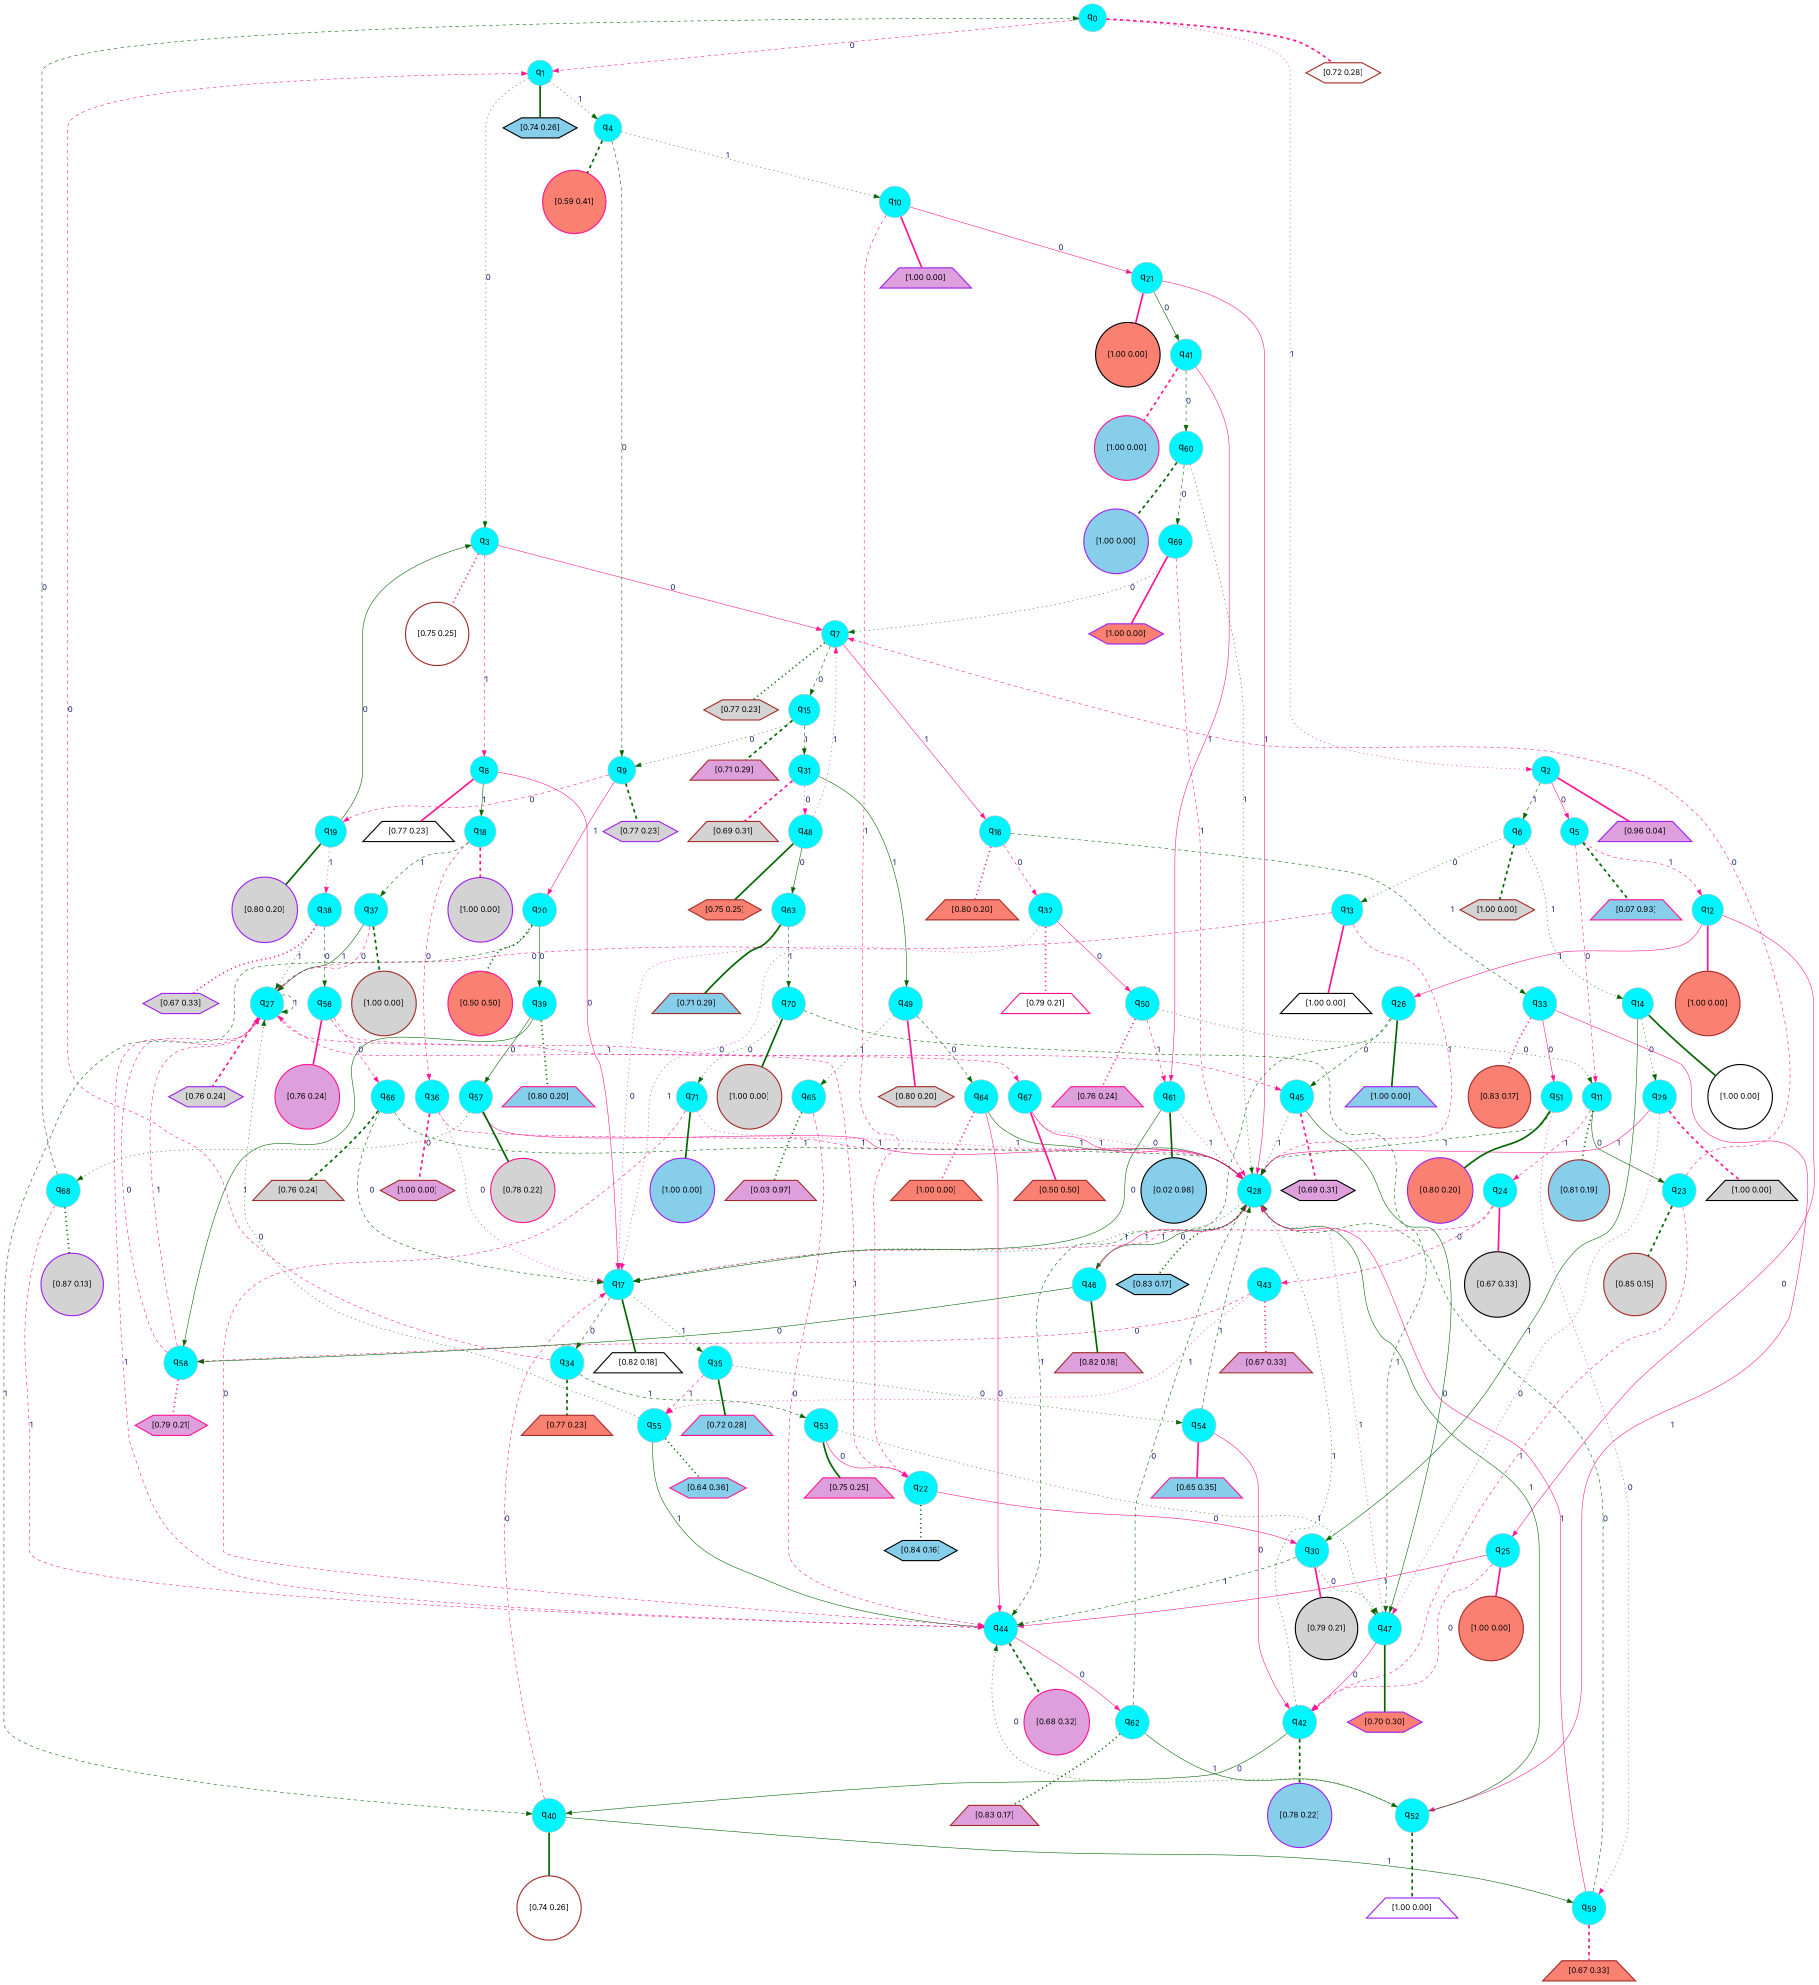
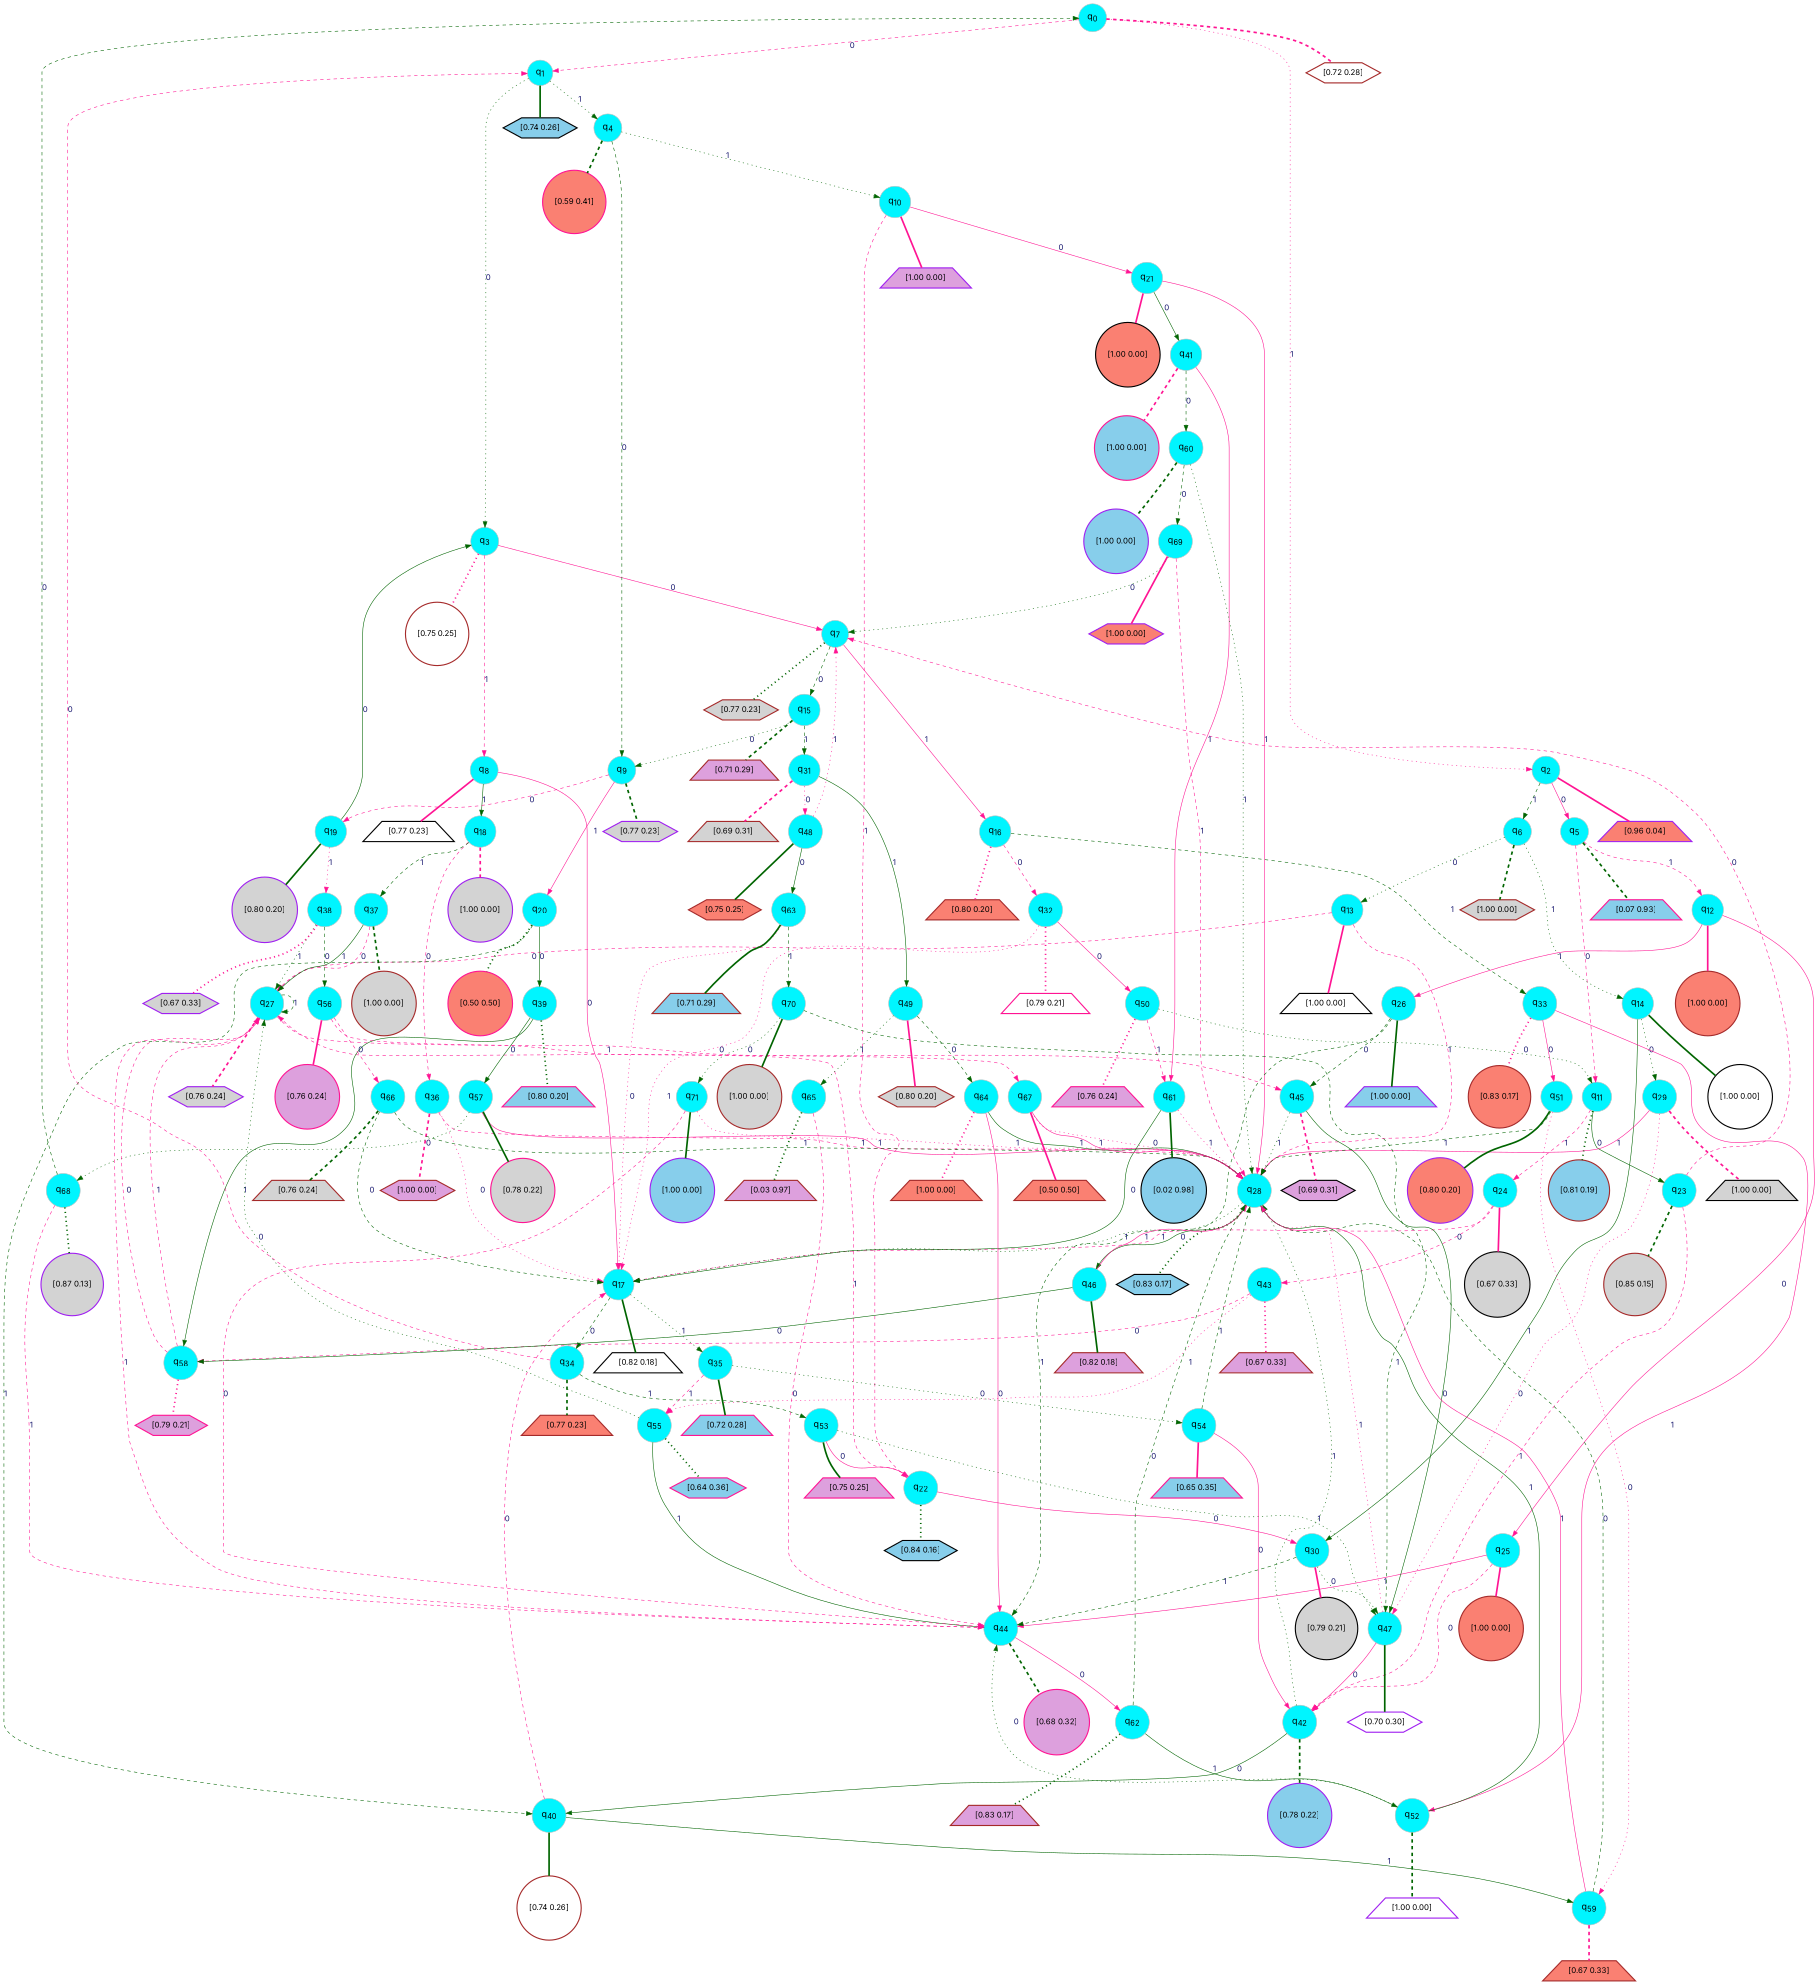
(1645, 832) -> (1645, 832)
(1385, 1722) -> (1385, 1722)
